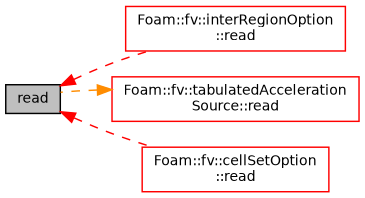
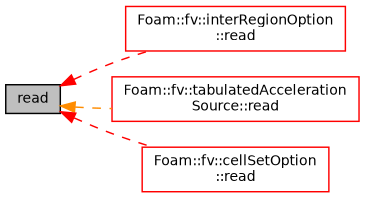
(79, 91) -> (93, 108)
